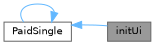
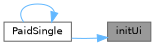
(95, 25) -> (85, 38)
